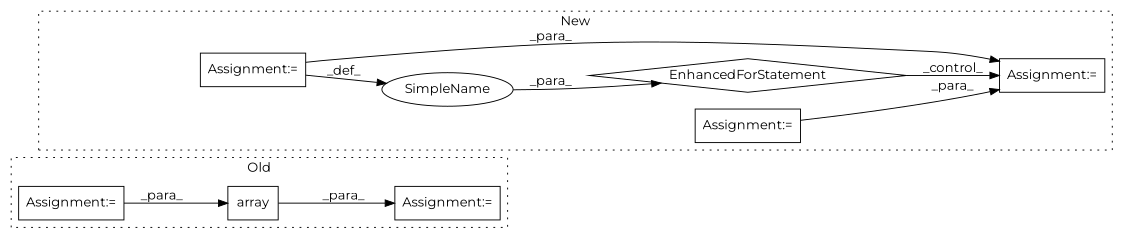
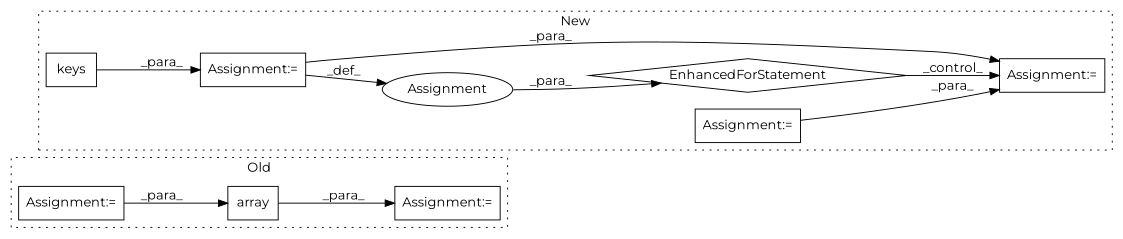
none -> (71, 70)
(448, 89) -> (448, 89)
